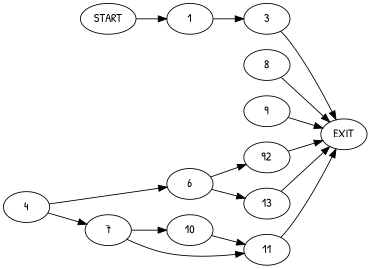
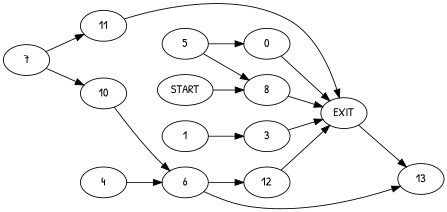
(147, 19) -> (224, 90)
none -> (185, 44)
(267, 111) -> (267, 44)
(267, 157) -> (267, 182)
(302, 172) -> (379, 143)
(63, 217) -> none
(224, 239) -> (138, 137)
